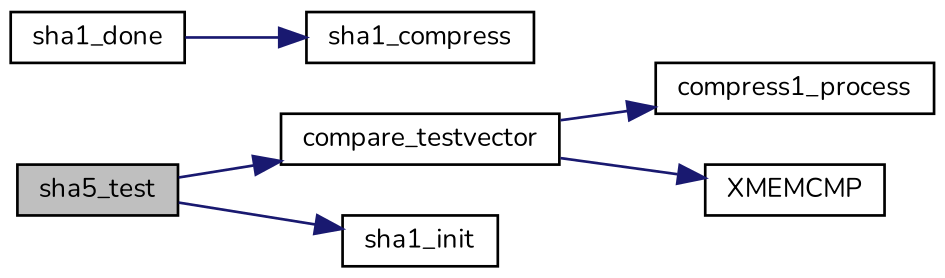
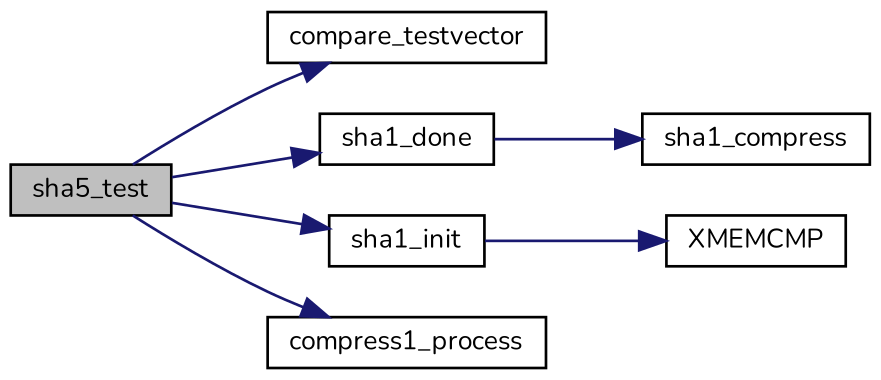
(594, 116) -> (216, 265)
(619, 166) -> (562, 241)
none -> (232, 167)
